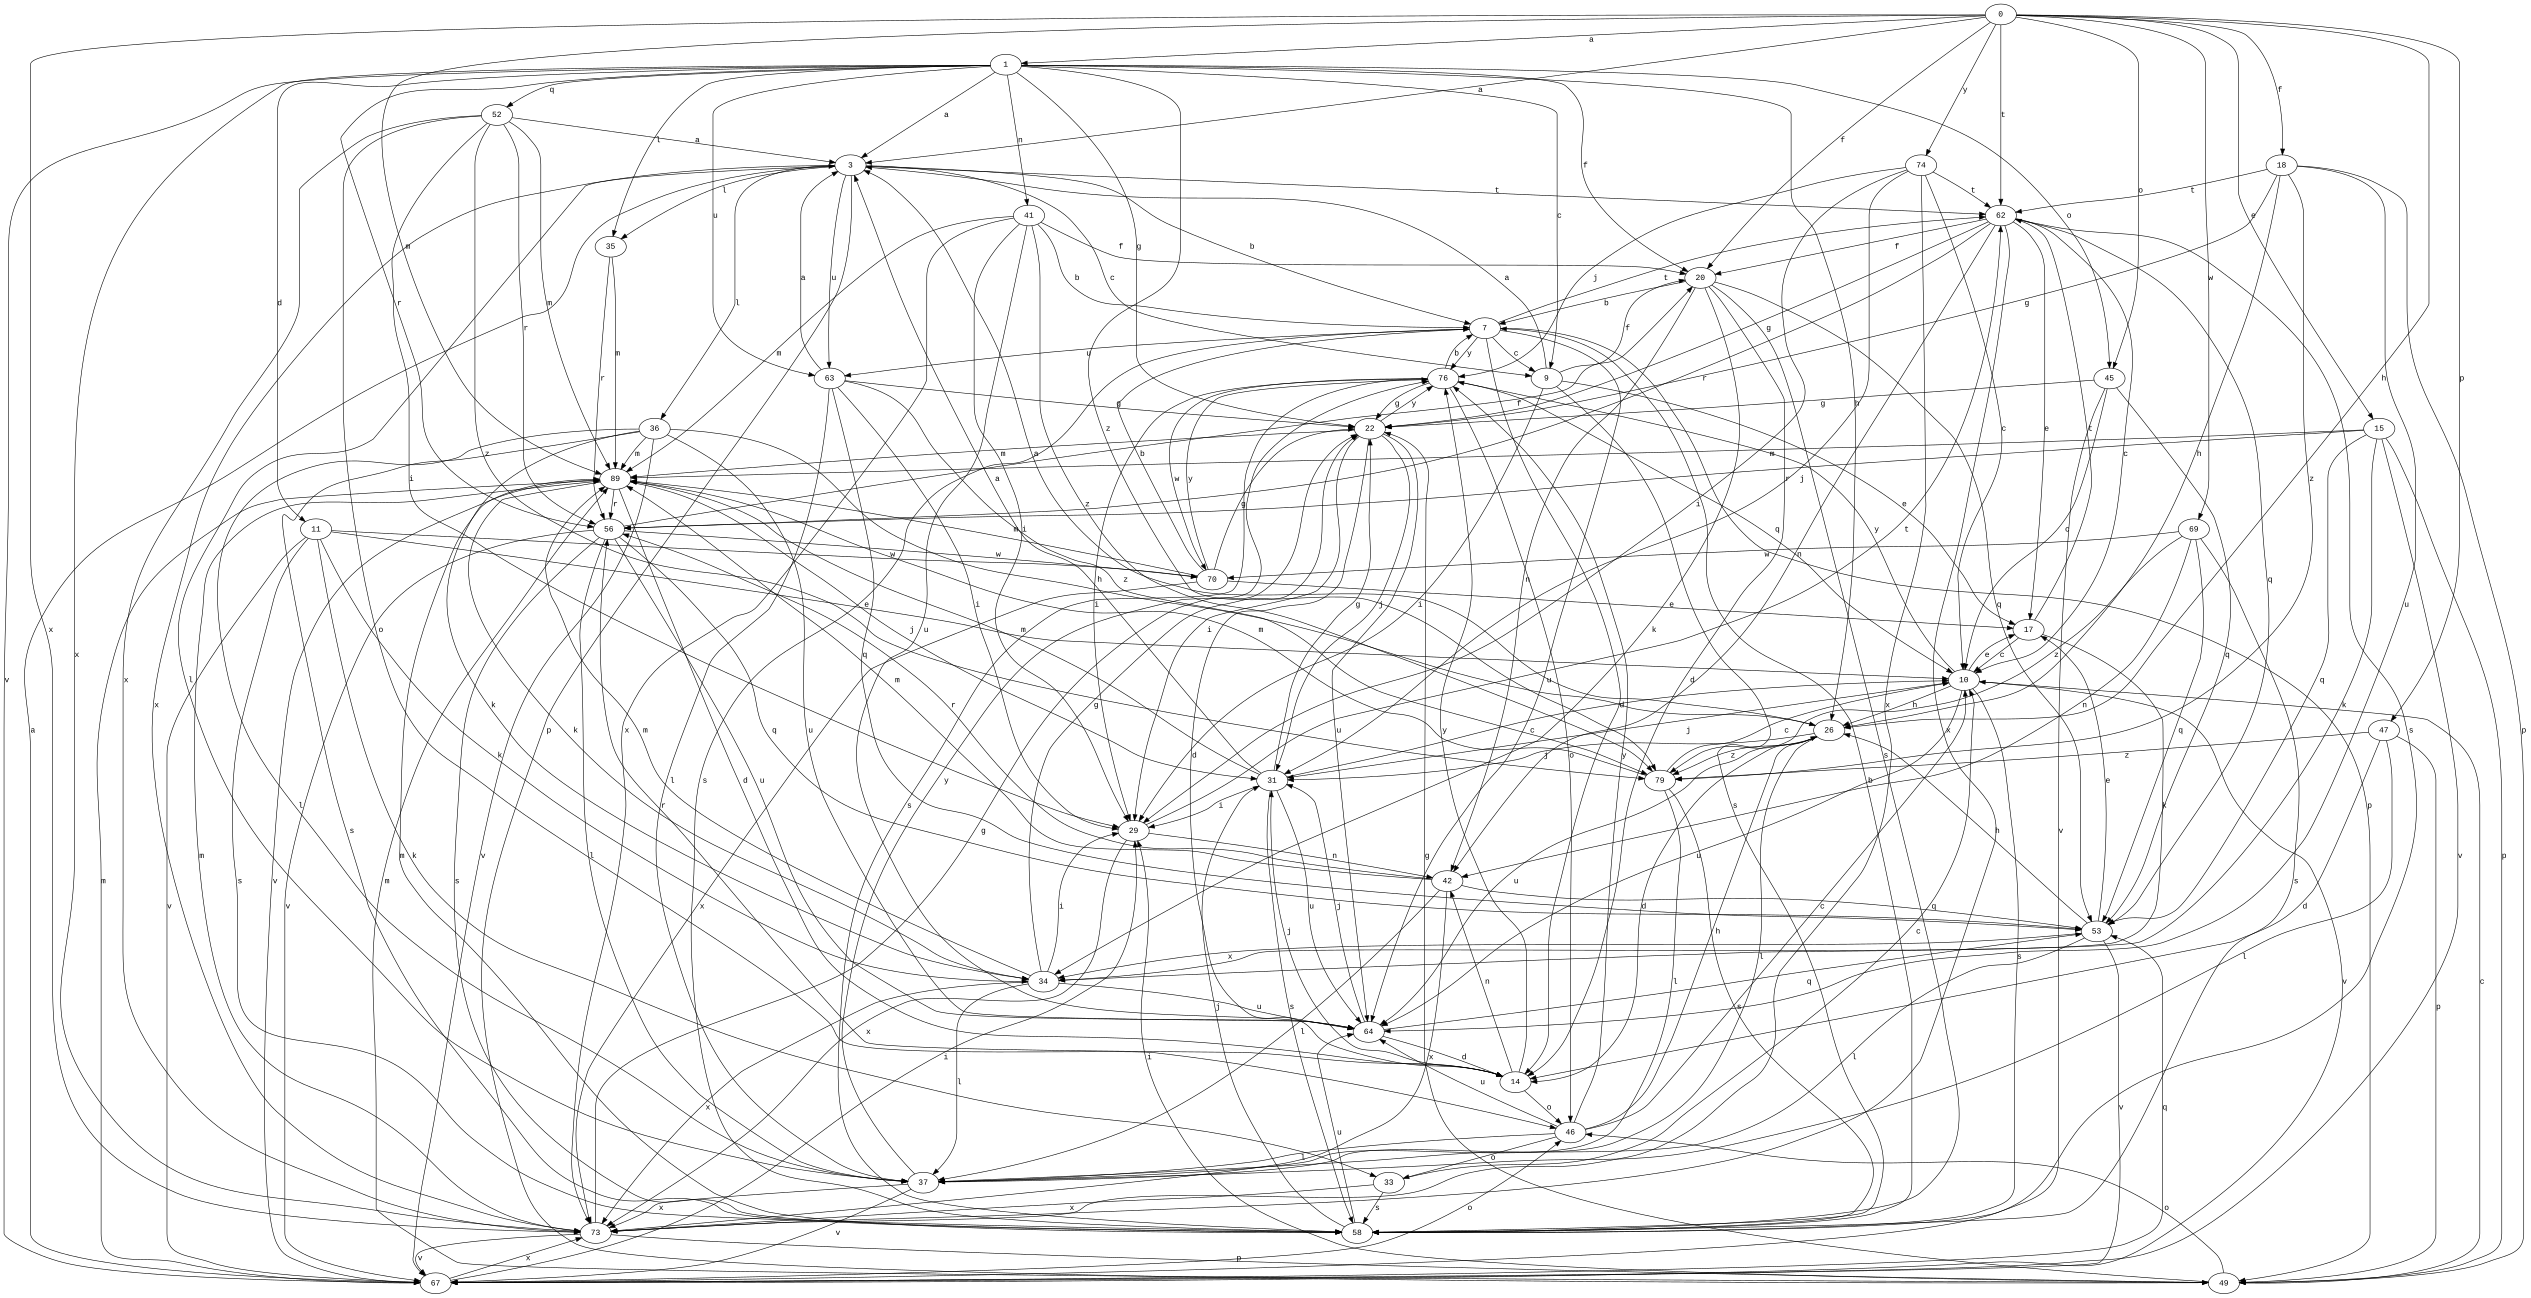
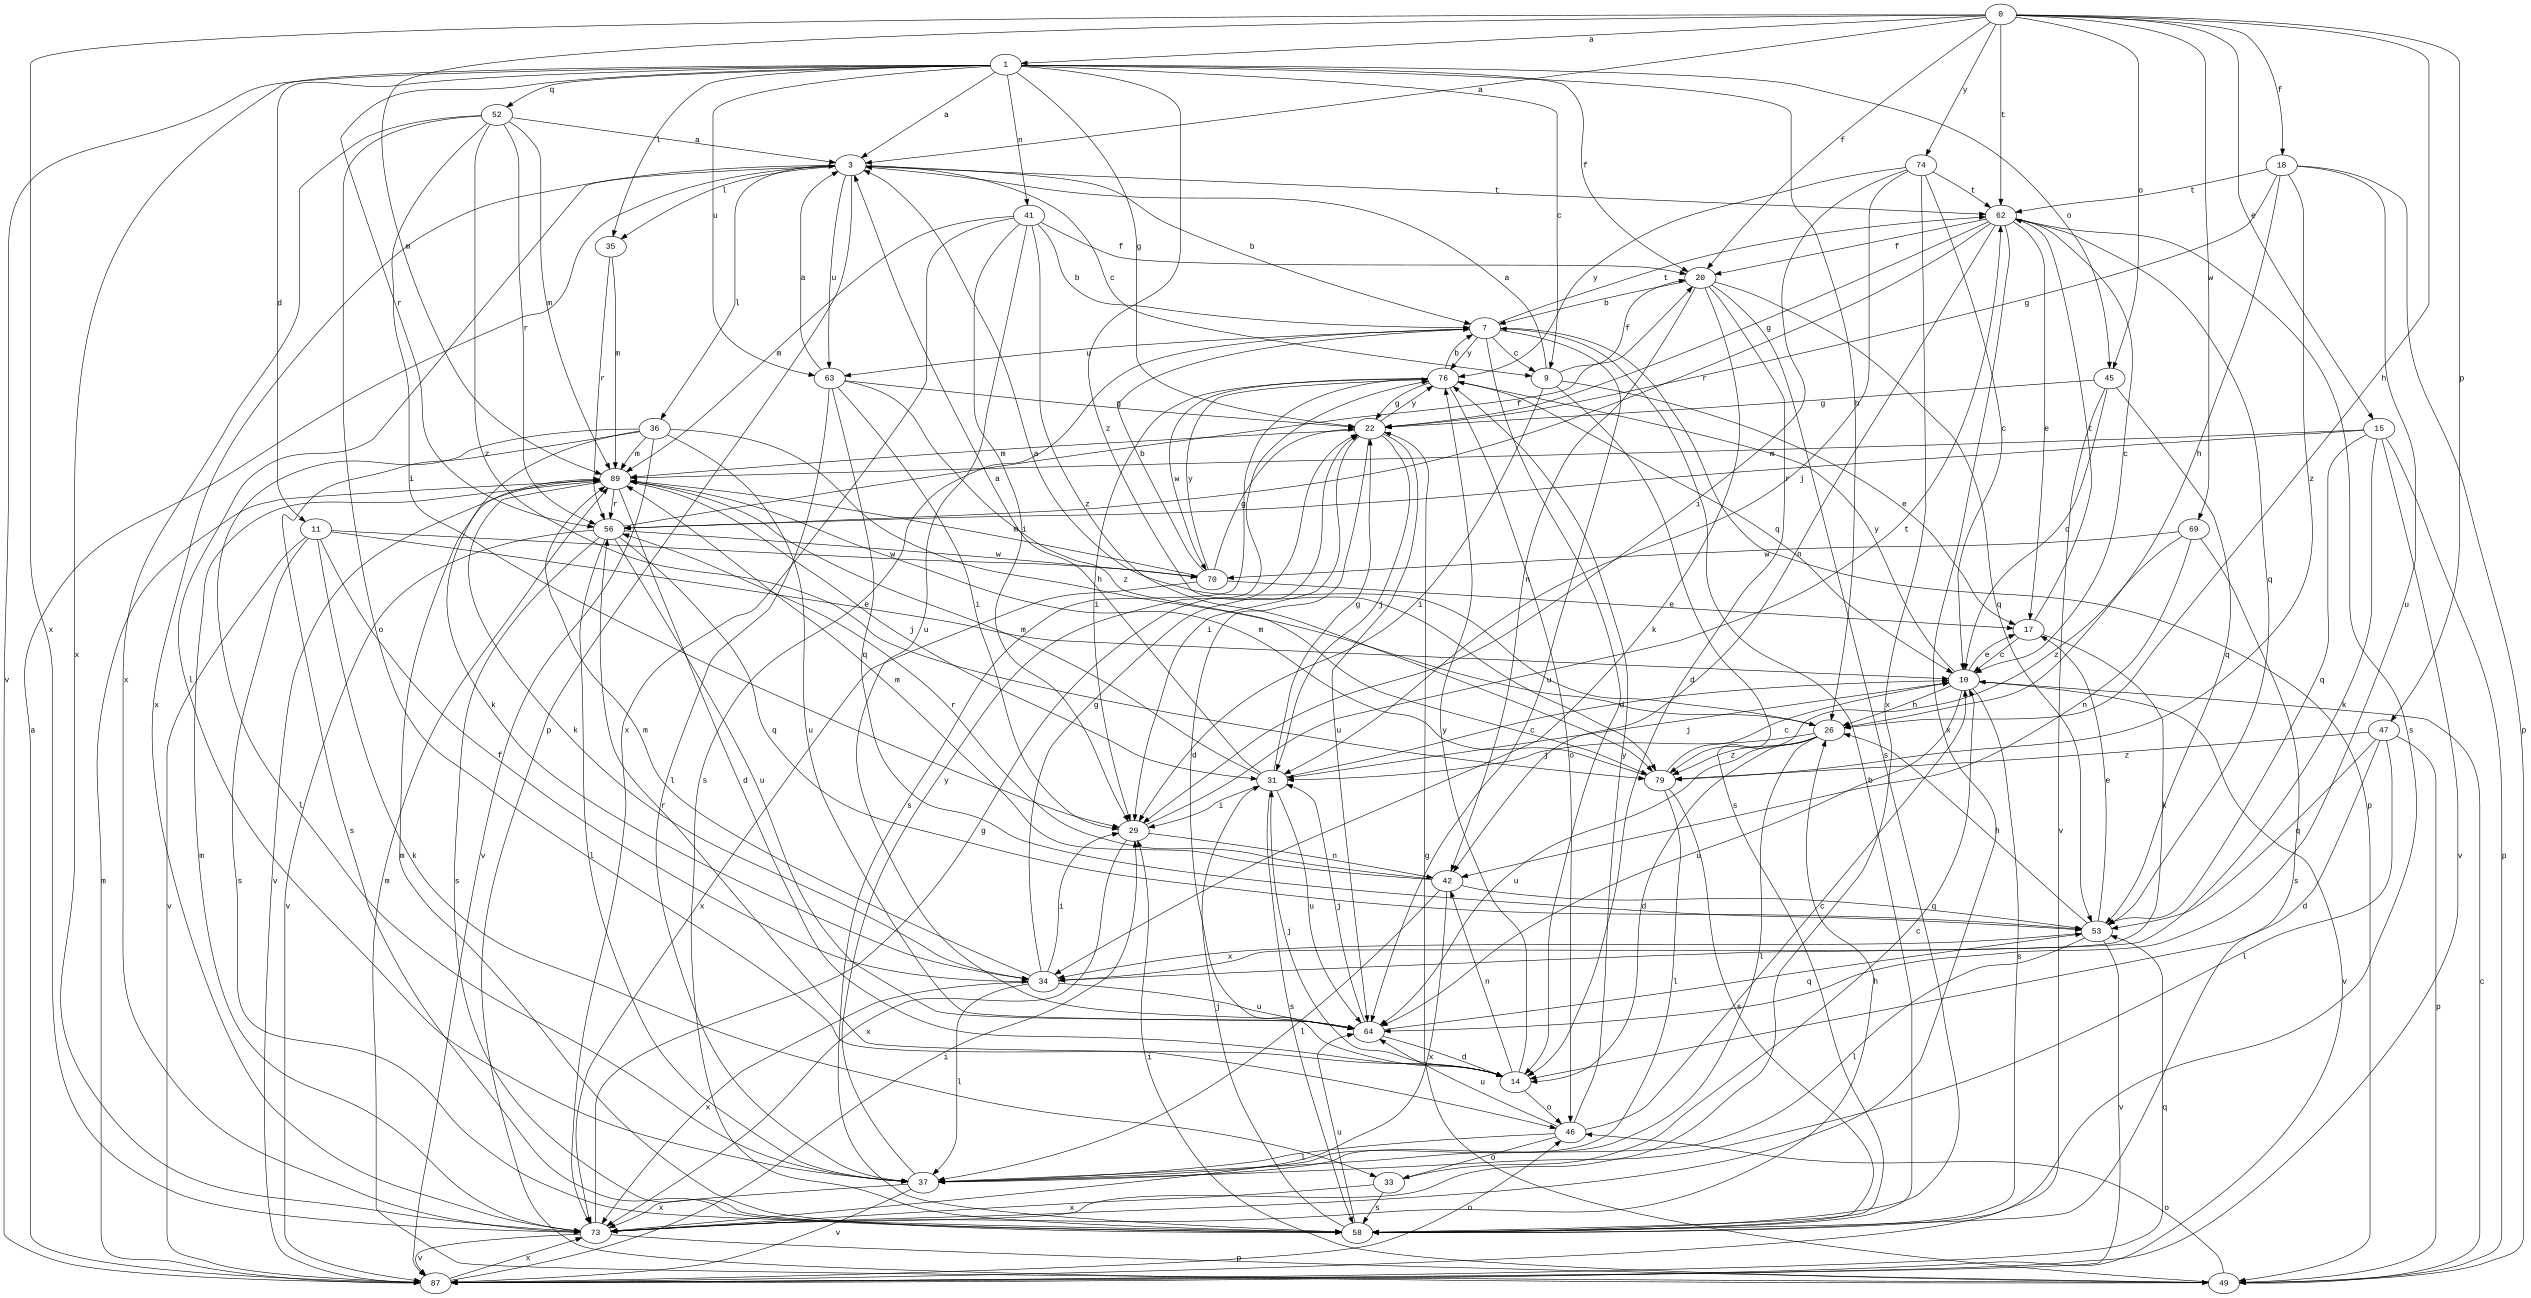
(1596, 278) -> (1596, 278)
(2174, 732) -> (2260, 855)
(500, 755) -> (500, 755)
(1709, 941) -> (1435, 1210)
(436, 1283) -> (436, 1283)
